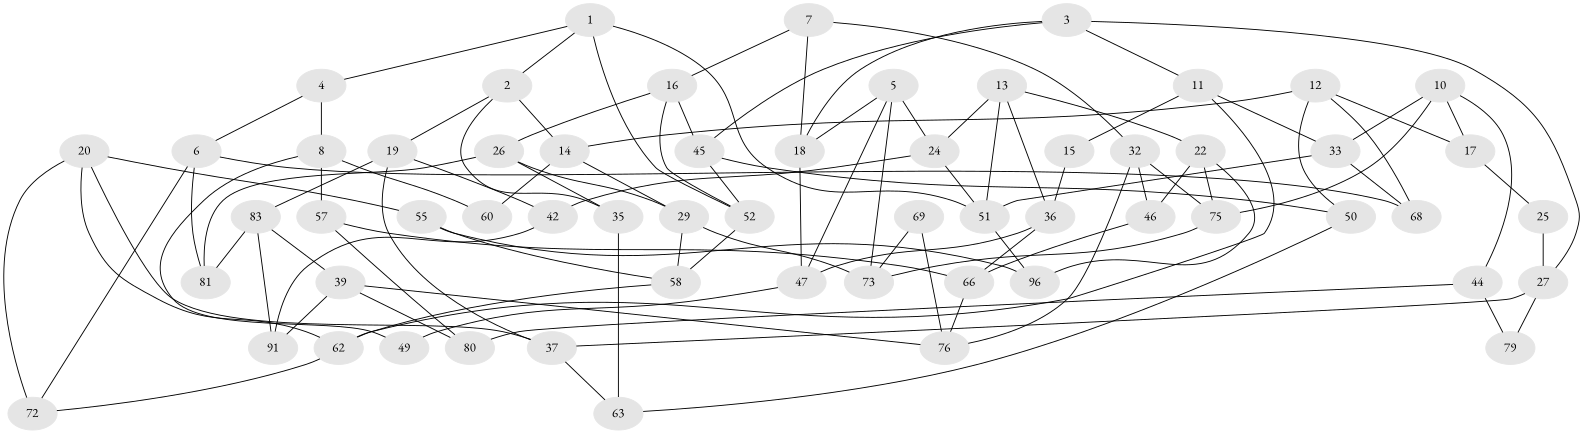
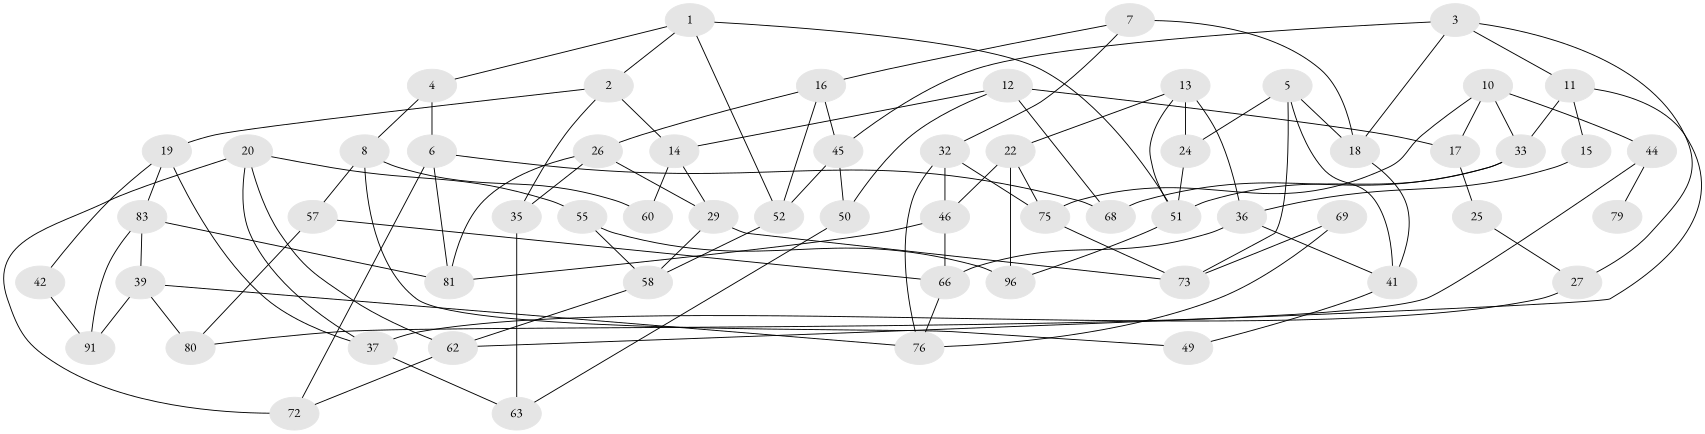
(697, 179) -> none
none -> (654, 261)
(802, 282) -> (1392, 282)
(1527, 315) -> none
